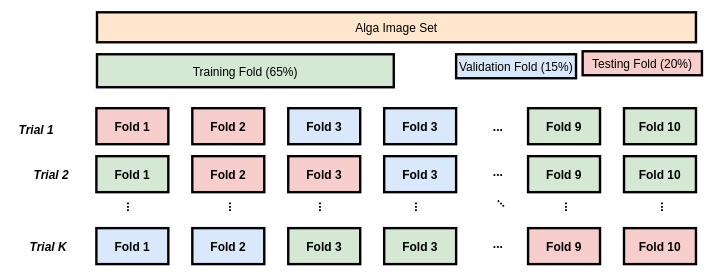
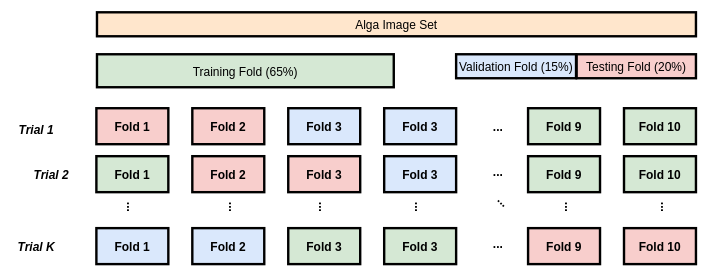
(397, 27) -> (397, 24)
(643, 63) -> (637, 66)
(48, 246) -> (36, 246)
